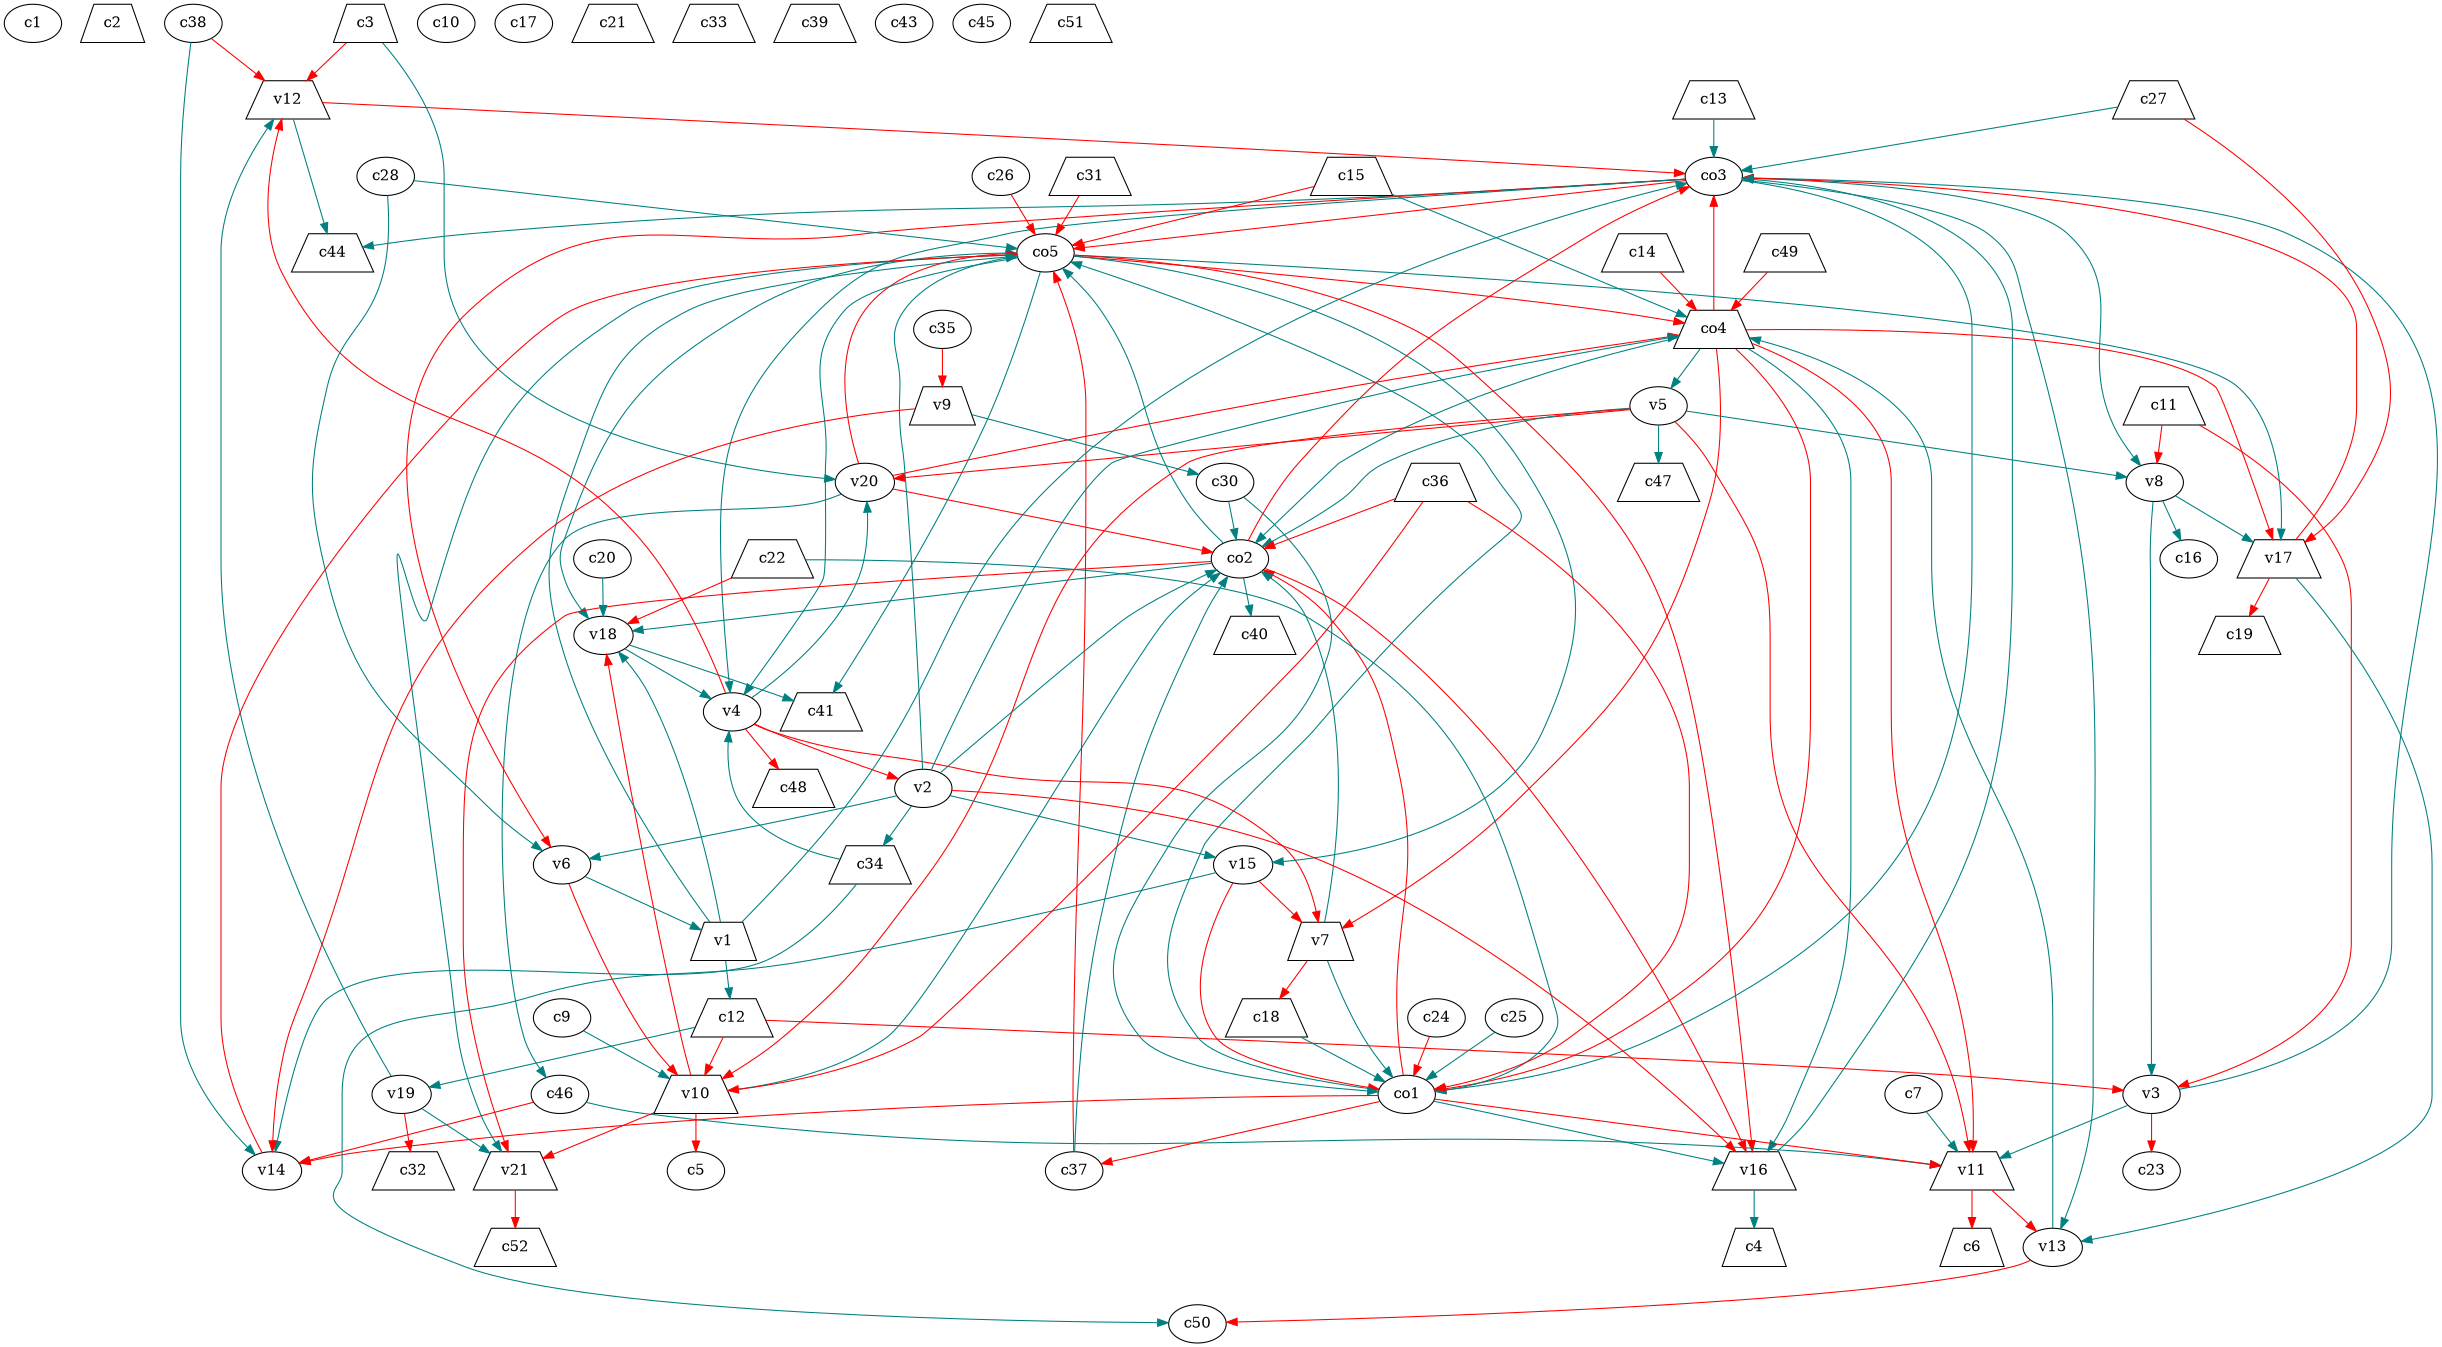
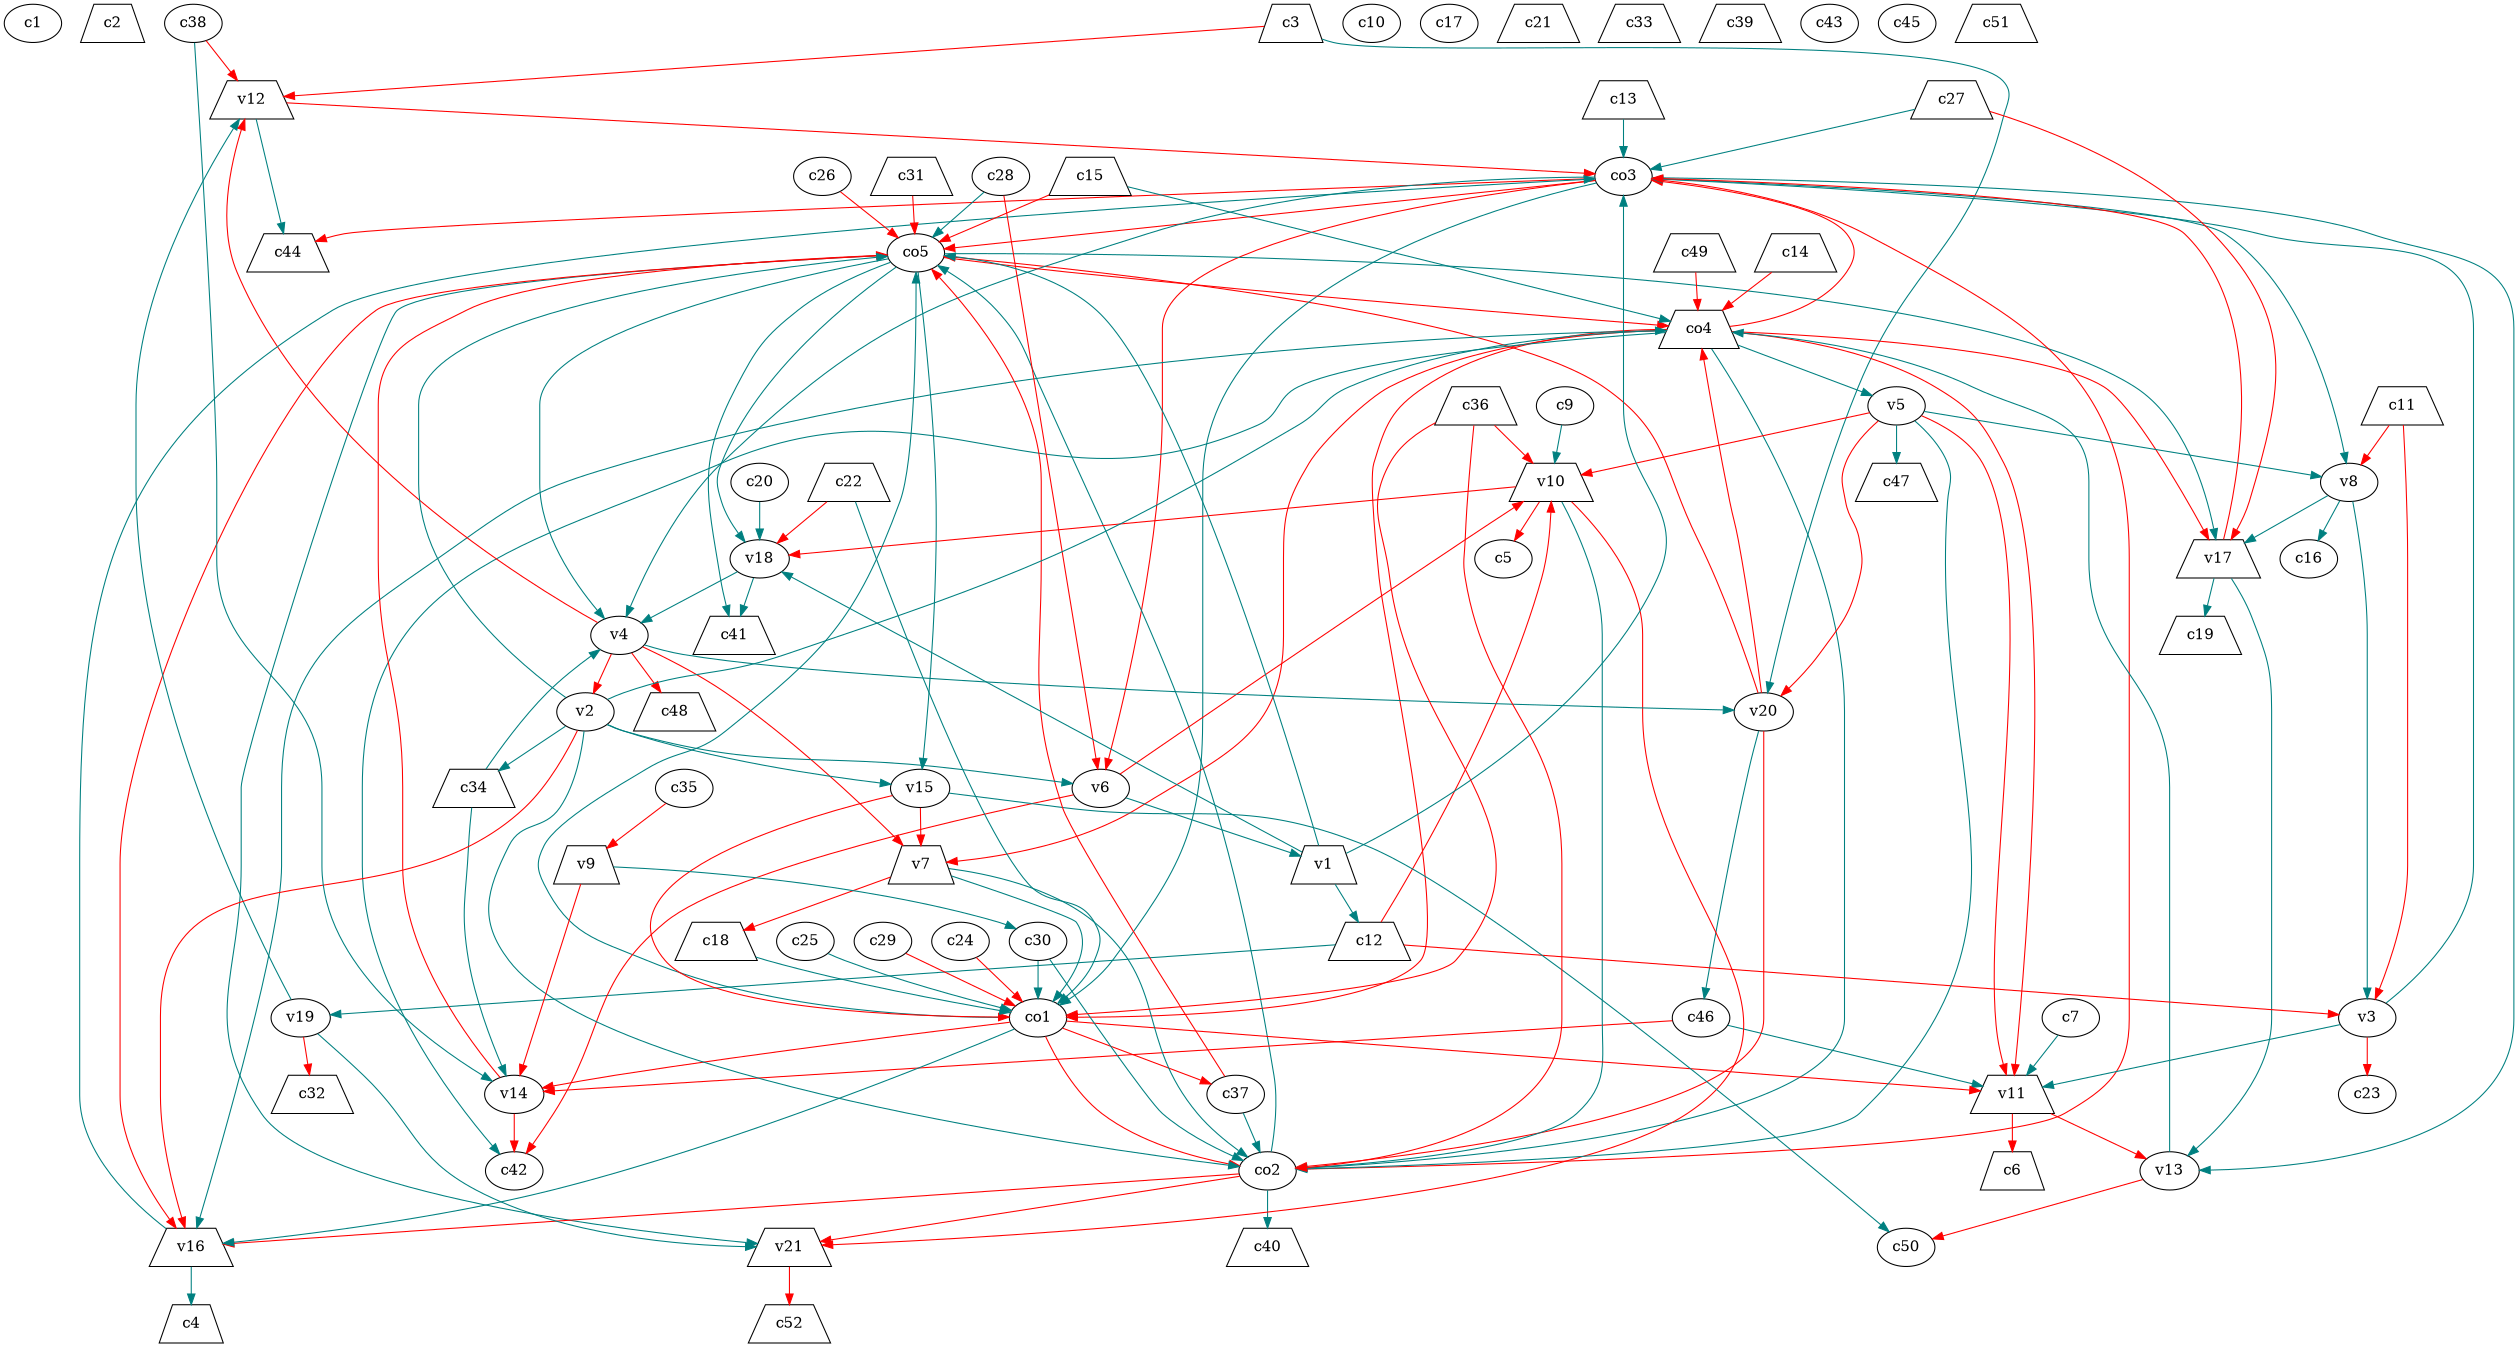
(1029, 207) -> (960, 203)
(321, 551) -> (1050, 477)
(2262, 593) -> (2211, 592)
(927, 596) -> none
none -> (883, 941)
none -> (514, 1171)
